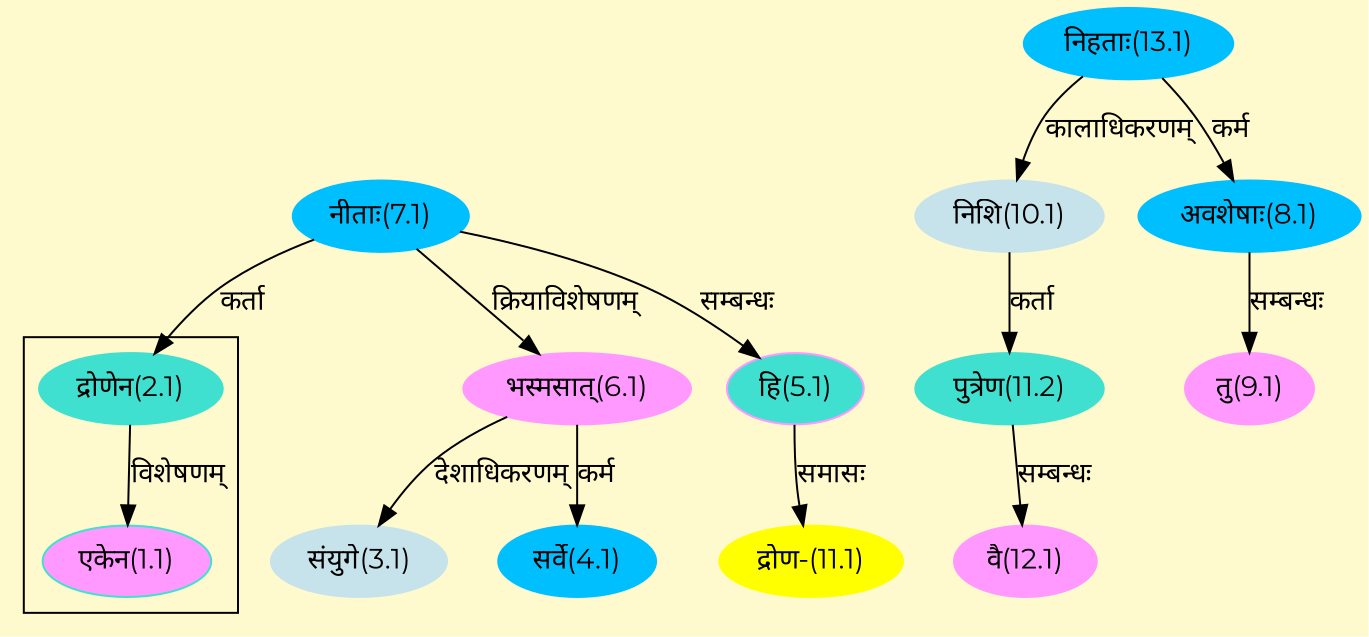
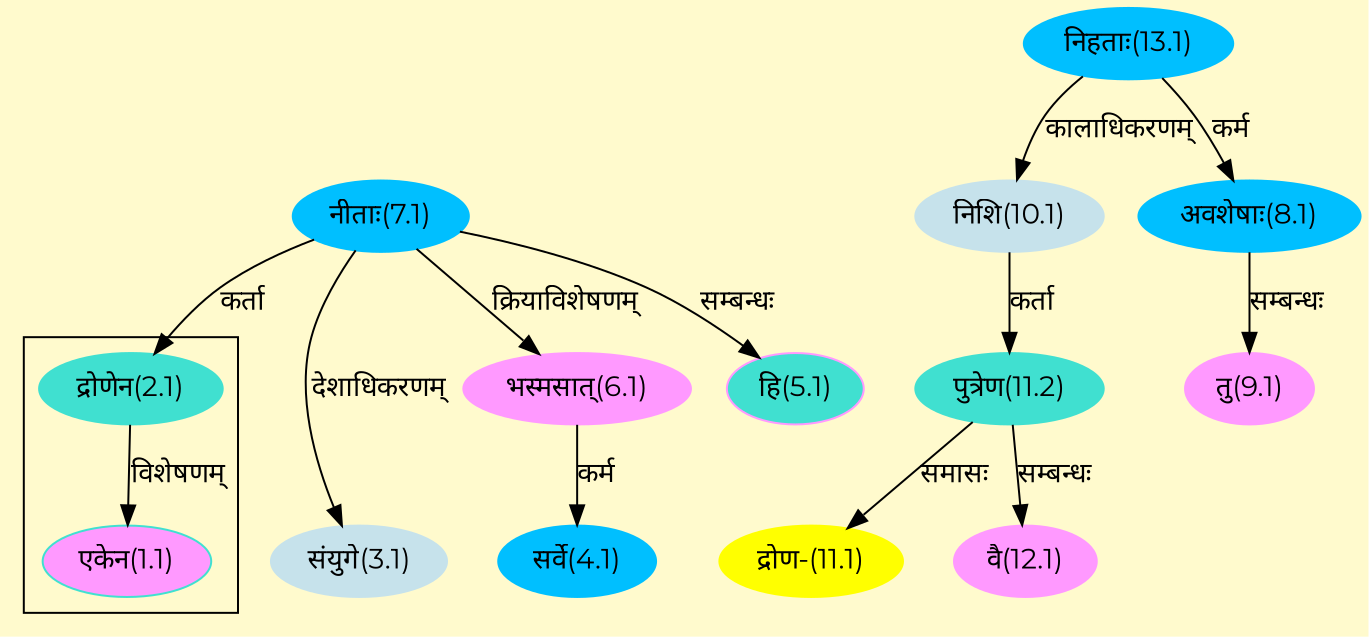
(442, 454) -> (306, 375)
(795, 465) -> (918, 468)
